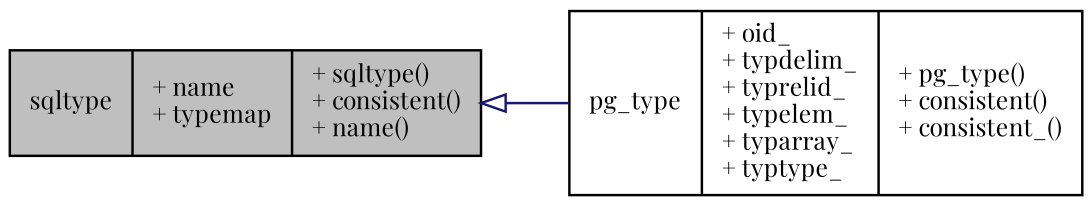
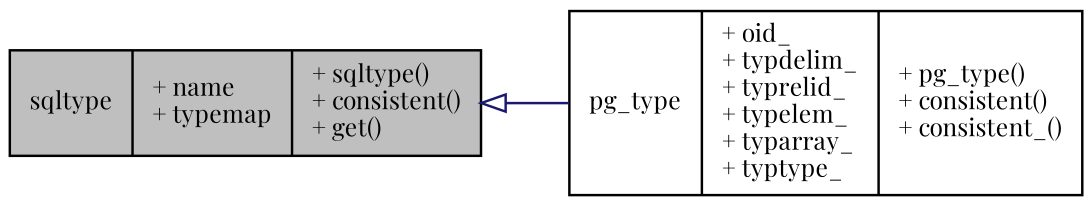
(361, 129) -> (347, 129)
